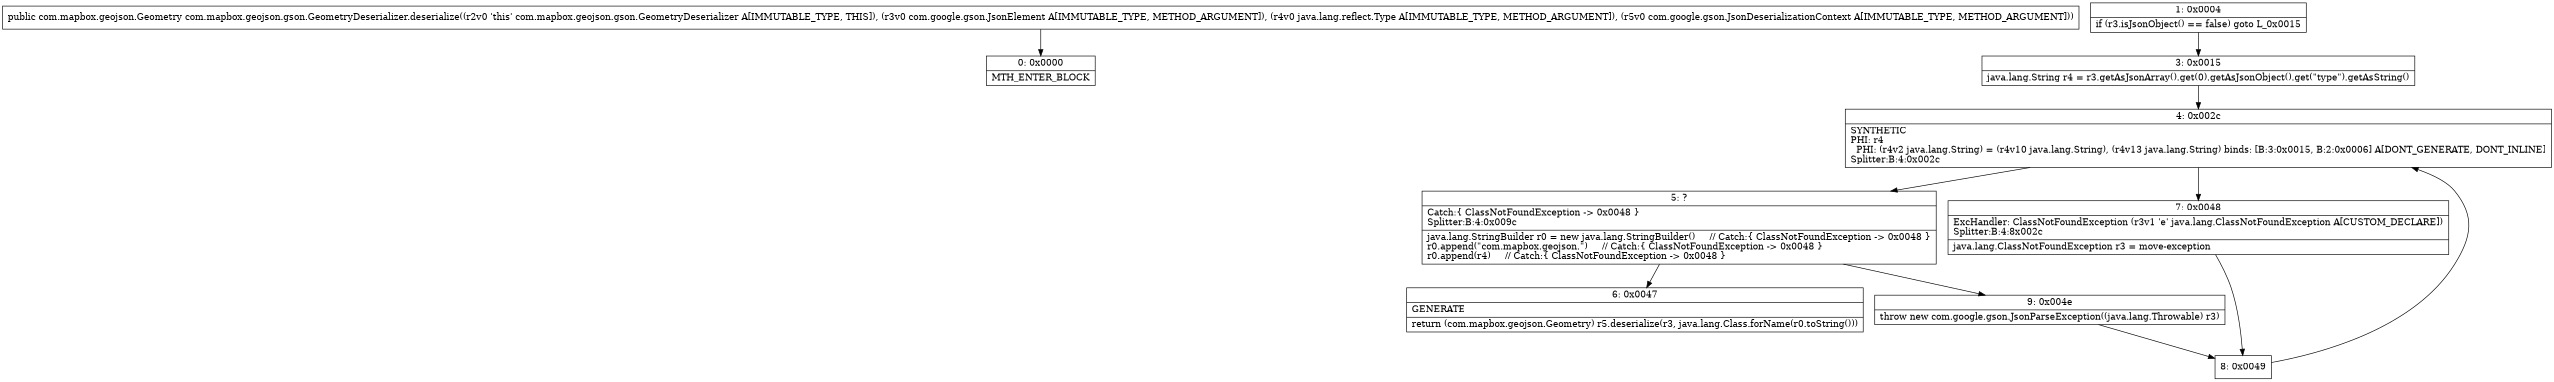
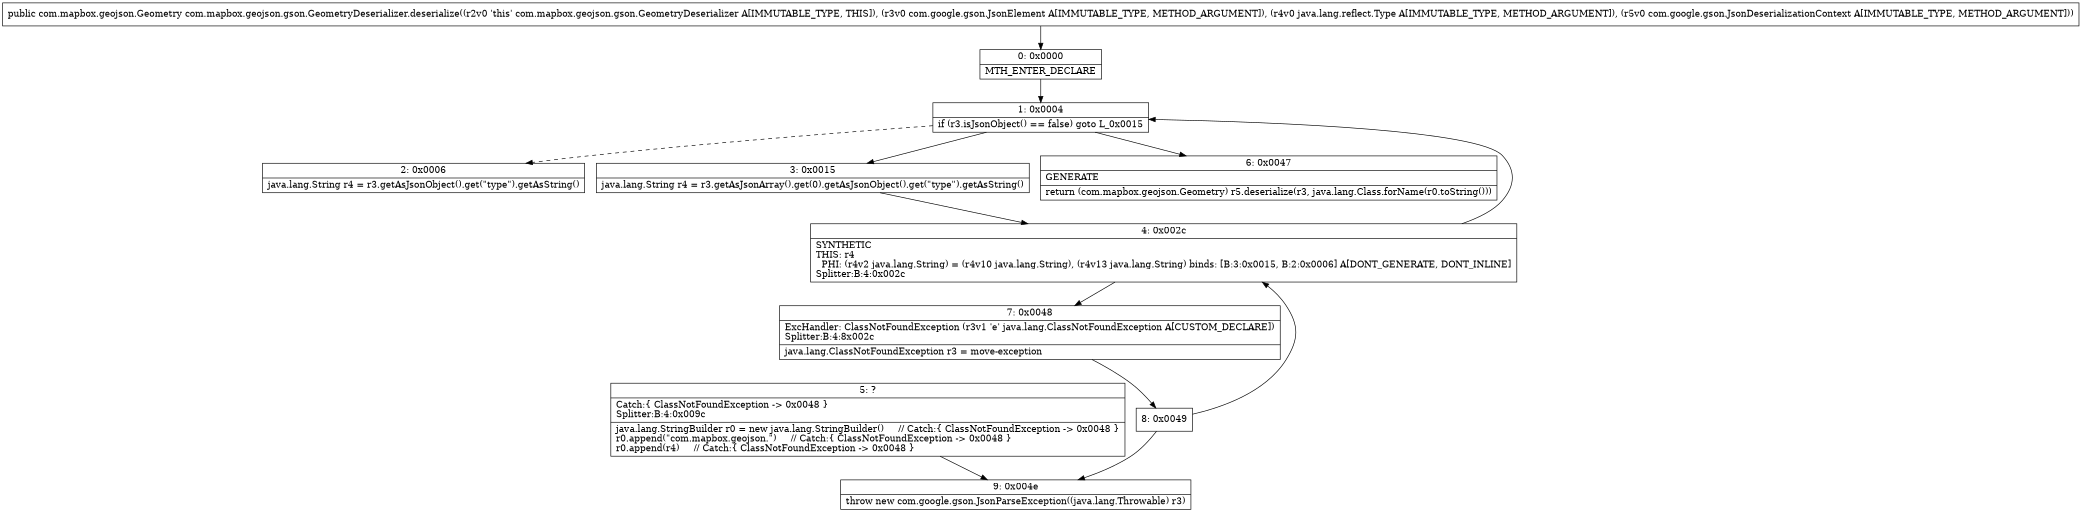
(1041, 78) -> (1041, 71)
none -> (1041, 88)
(1869, 141) -> (837, 255)
none -> (424, 178)
(1964, 179) -> (1379, 130)
(1655, 273) -> (1137, 143)
(2154, 341) -> (1124, 460)
